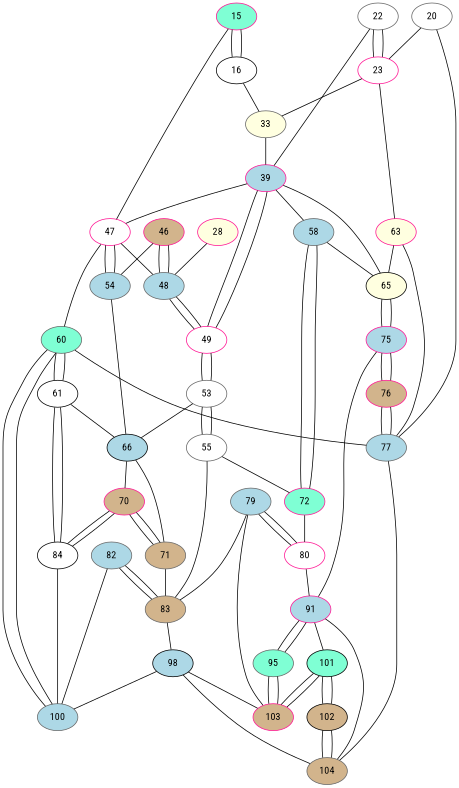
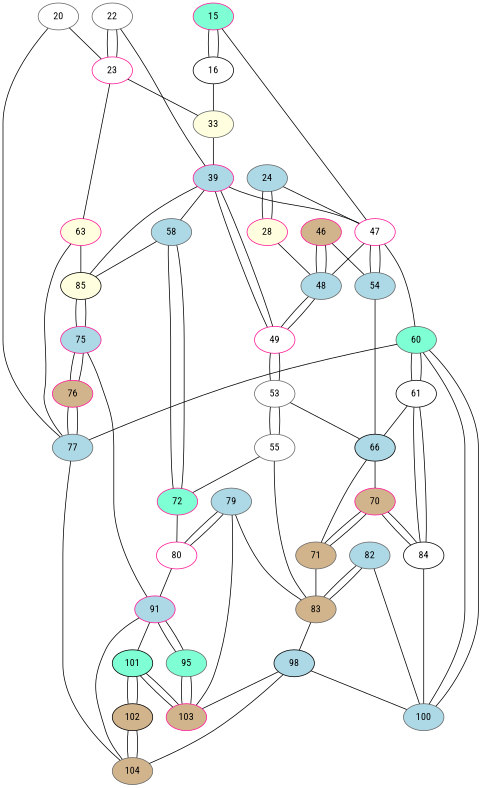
none -> (267, 178)
(386, 286) -> (81, 286)
